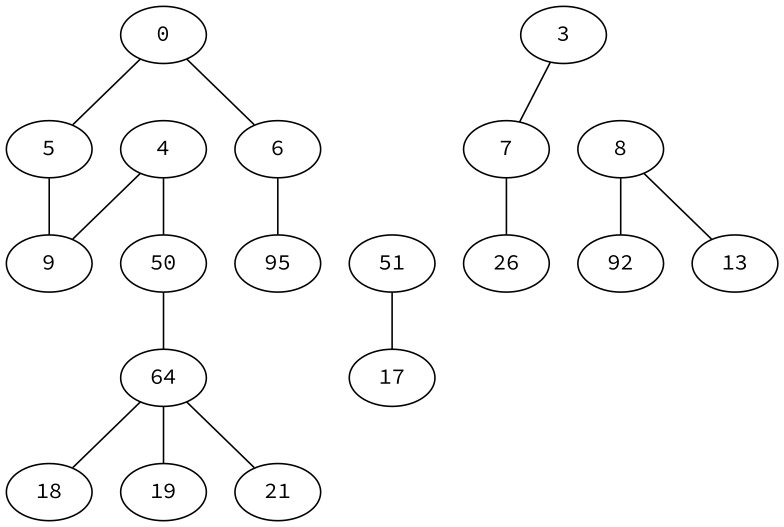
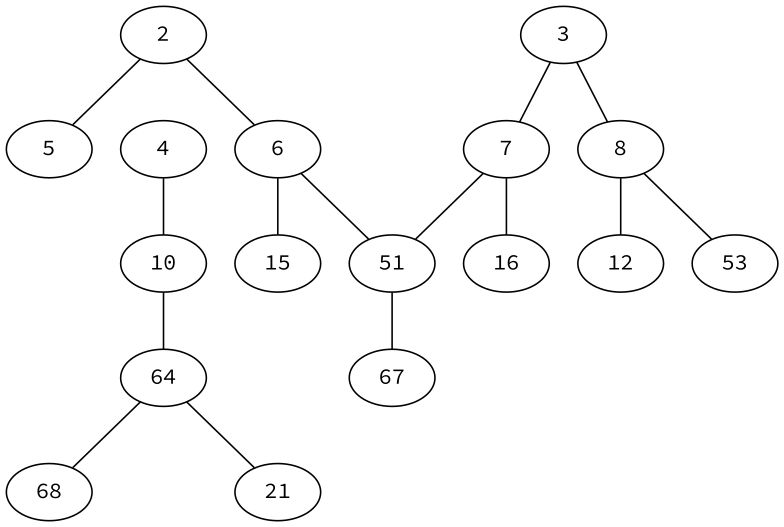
(164, 35) -> (164, 35)
none -> (592, 92)
none -> (335, 206)
none -> (449, 206)
(49, 264) -> none
(164, 264) -> (164, 264)
(278, 264) -> (278, 264)
(506, 264) -> (506, 264)
(621, 264) -> (621, 264)
(735, 264) -> (735, 264)
(392, 378) -> (392, 378)
(49, 492) -> (49, 492)
(164, 492) -> none
